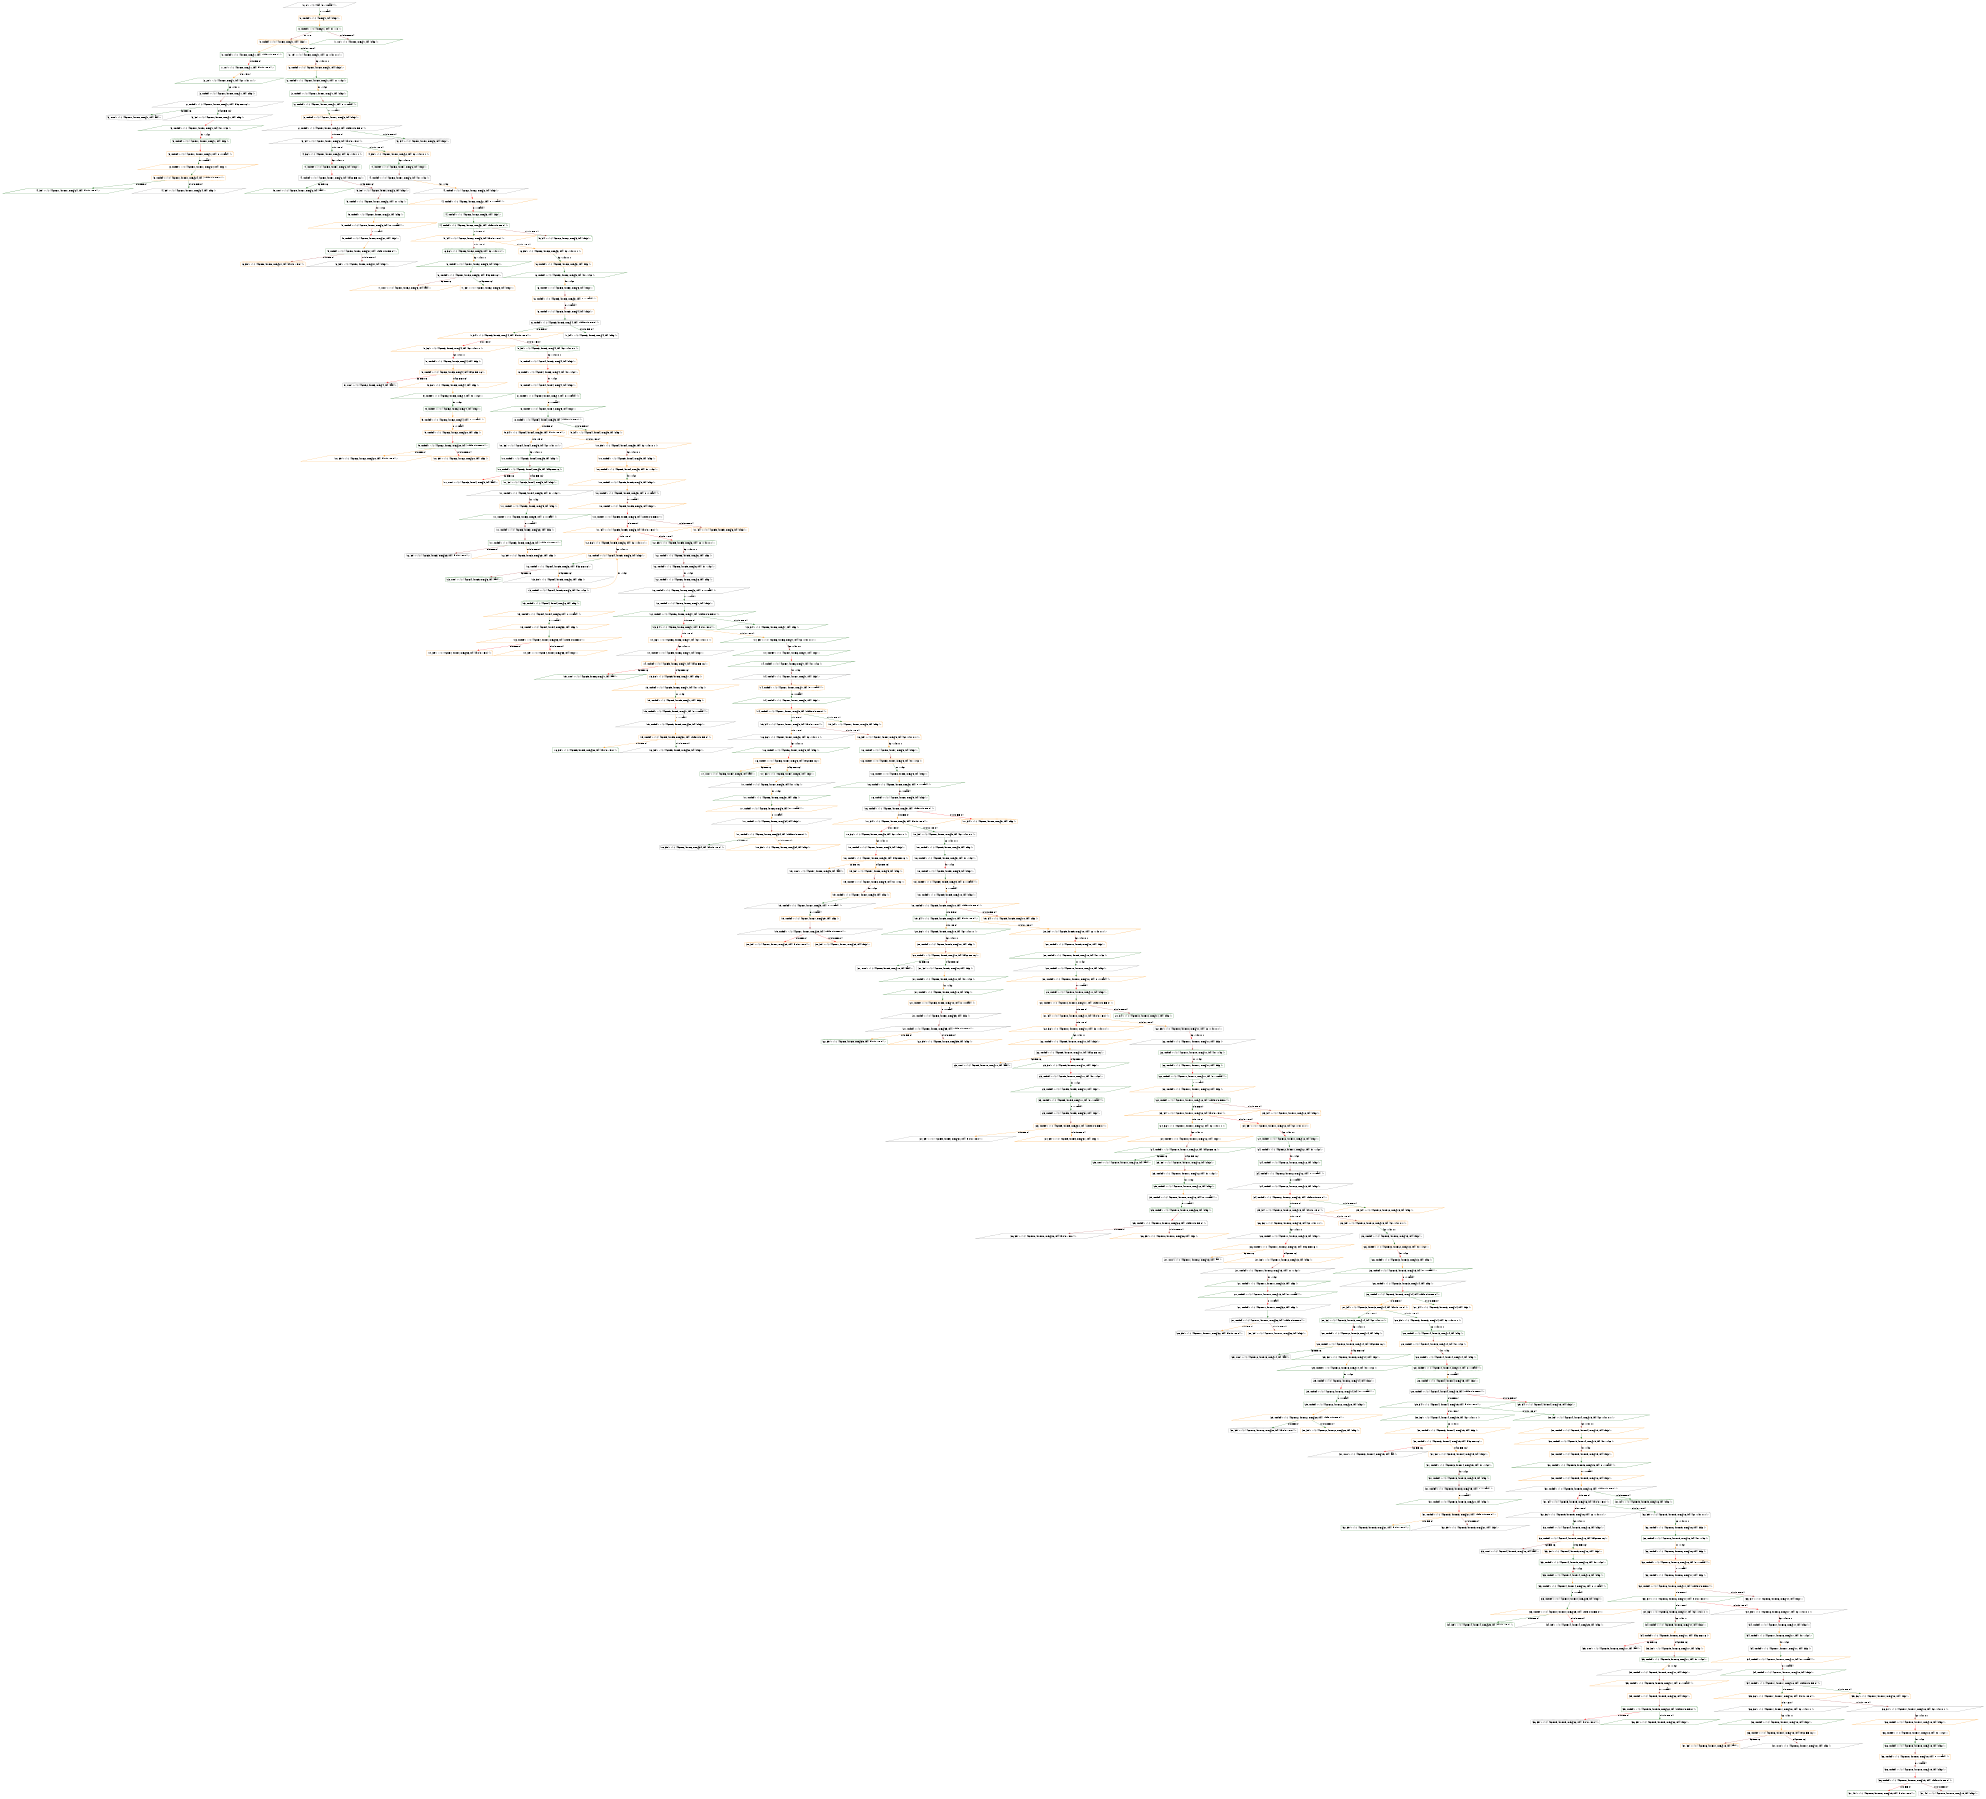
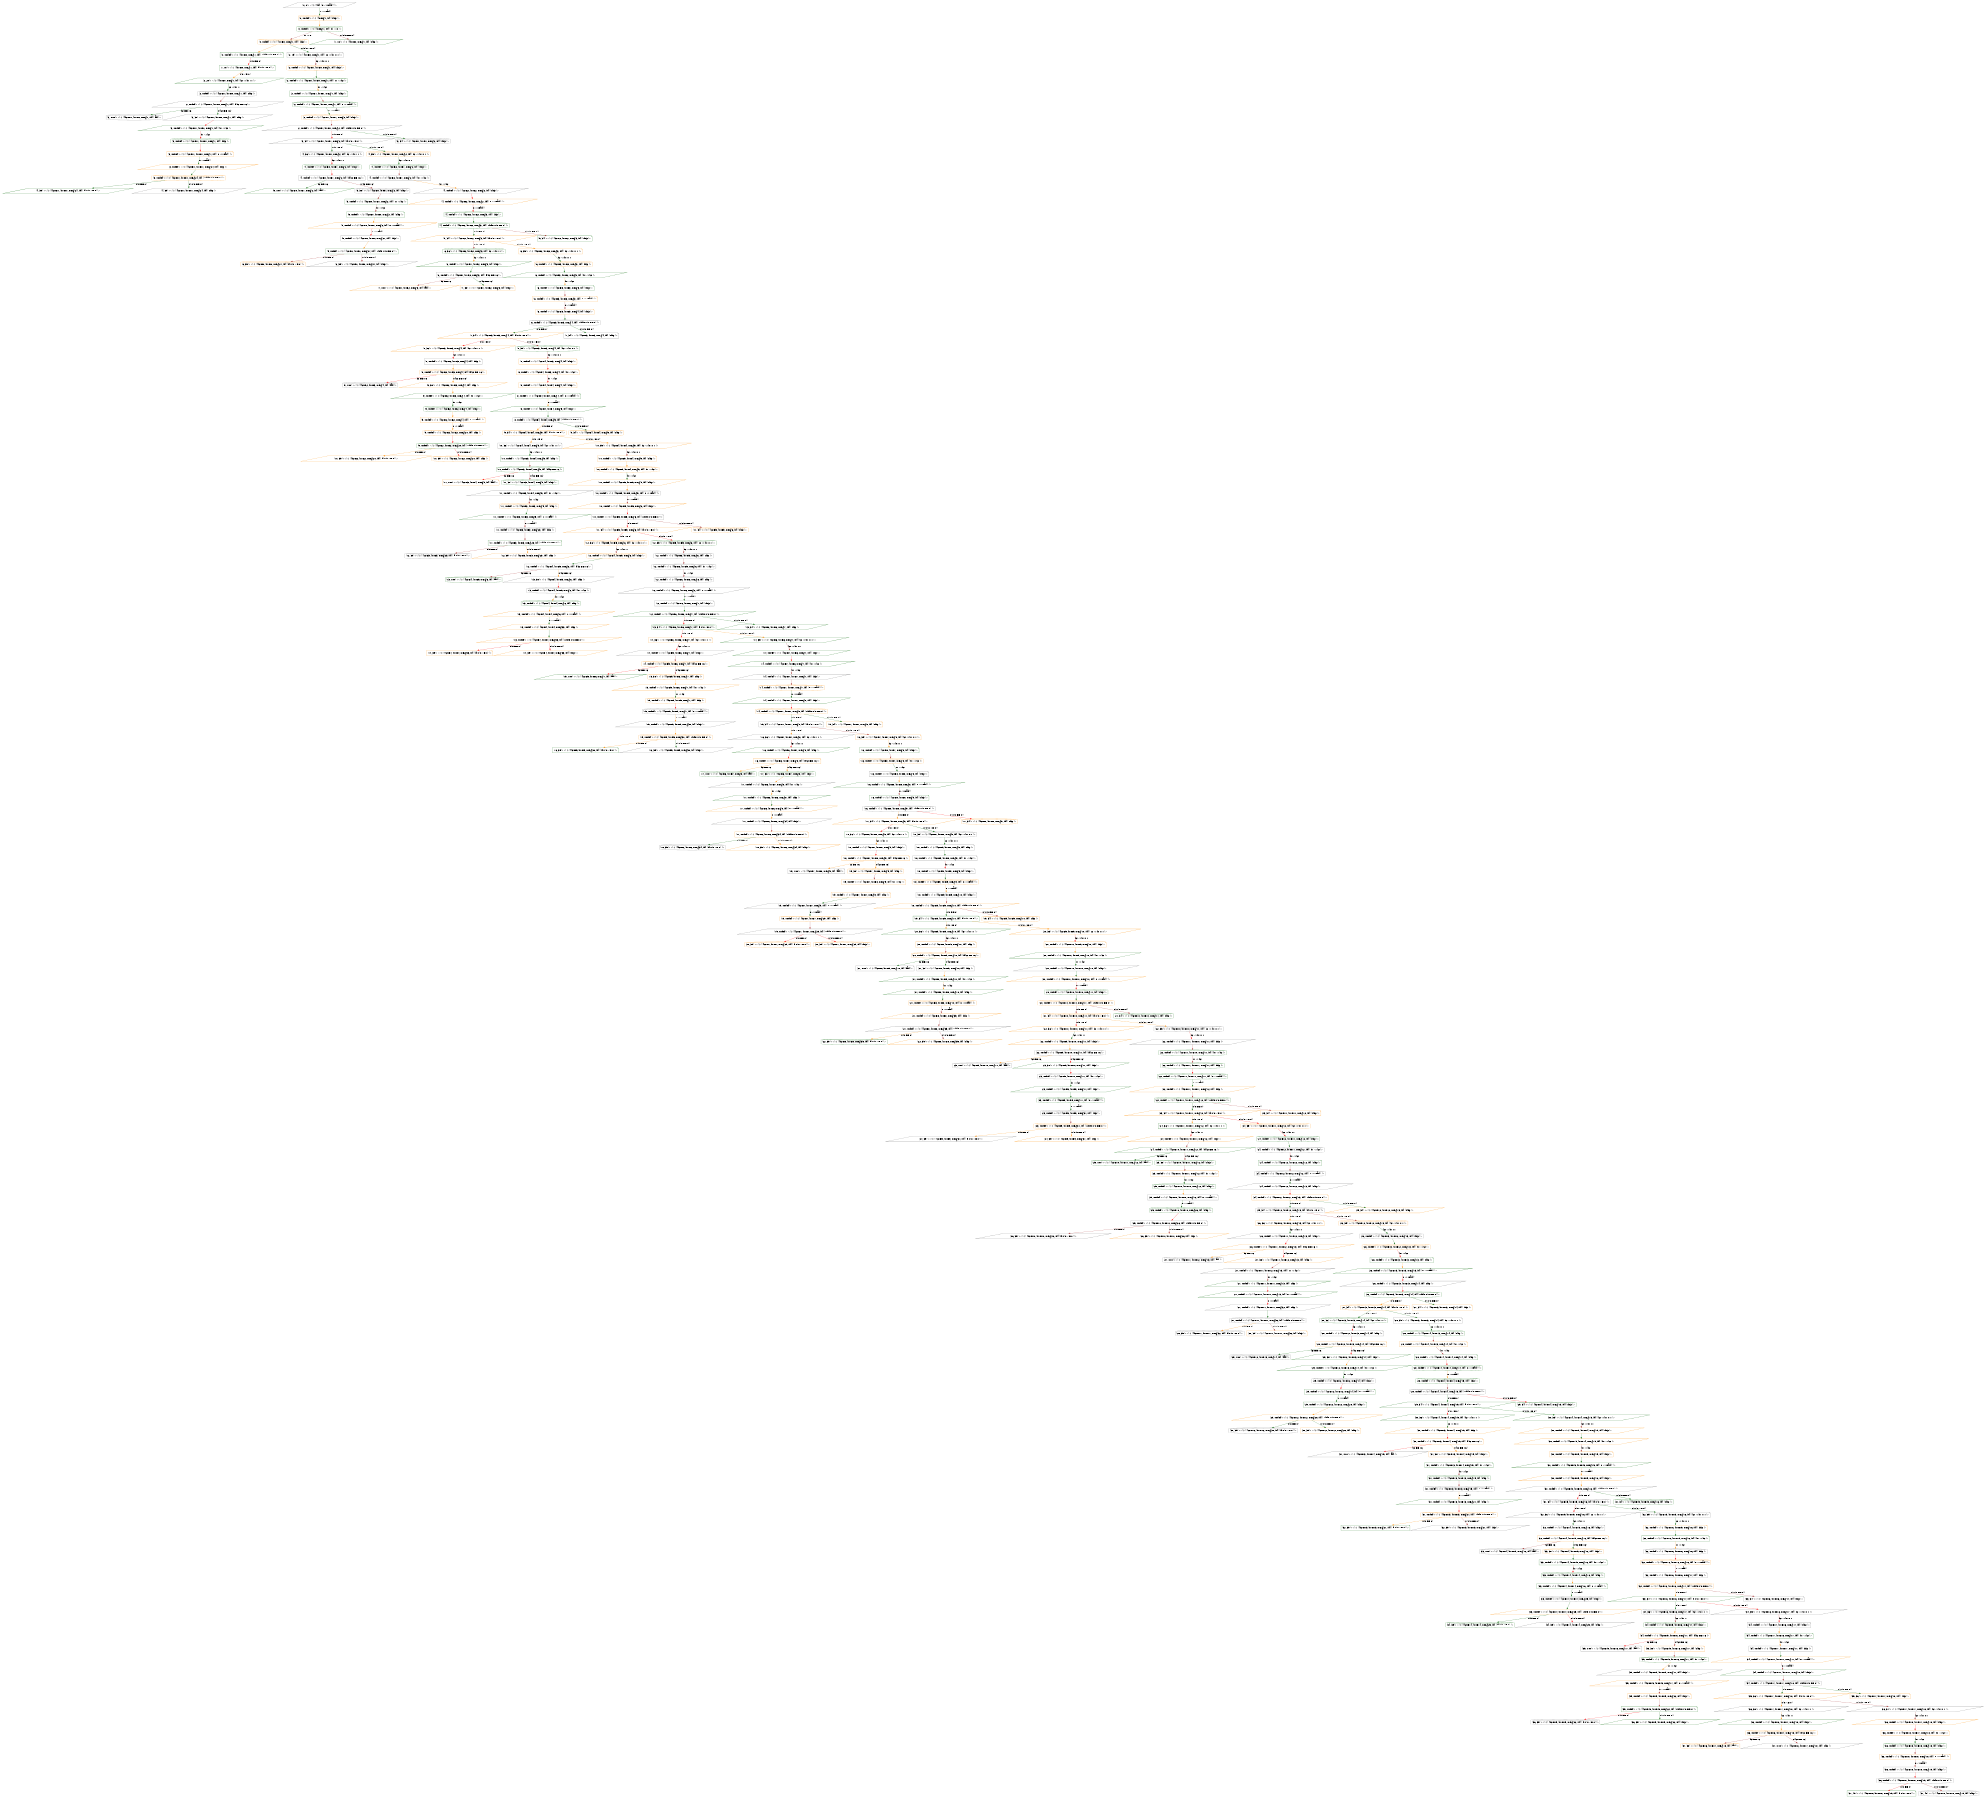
(613, 582) -> (555, 596)
(868, 888) -> none
(941, 1016) -> (941, 1016)
